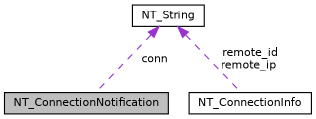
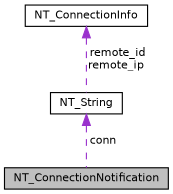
(213, 64) -> (86, 65)
